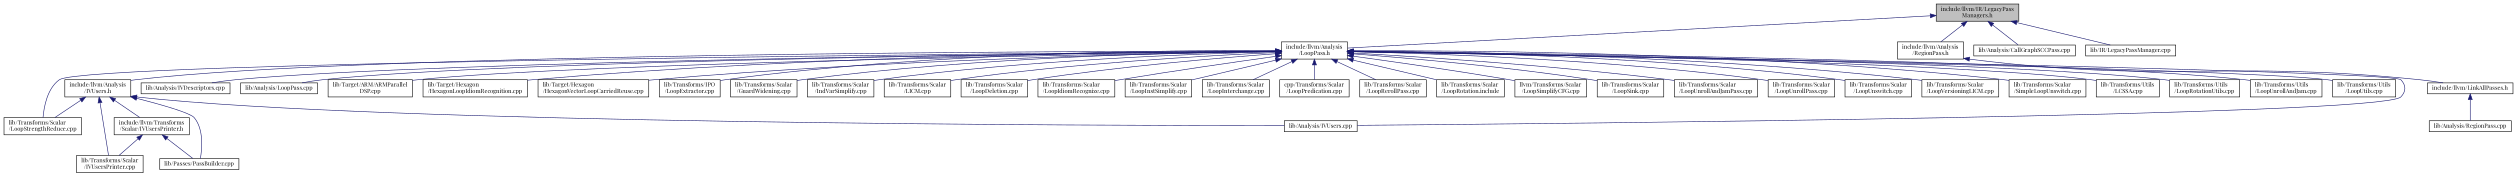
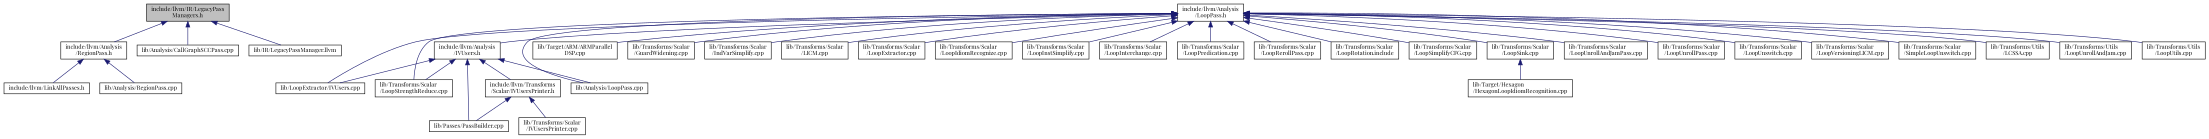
(1639, 32) -> none
(2131, 50) -> (295, 50)
(901, 58) -> (1520, 72)
(186, 88) -> none
(593, 88) -> none
(690, 88) -> none
(994, 88) -> (892, 50)
(1314, 88) -> (1211, 50)
(1551, 88) -> (1443, 50)
(2205, 88) -> none
(2470, 110) -> (122, 73)
(1321, 126) -> (320, 88)
(104, 129) -> (528, 67)
